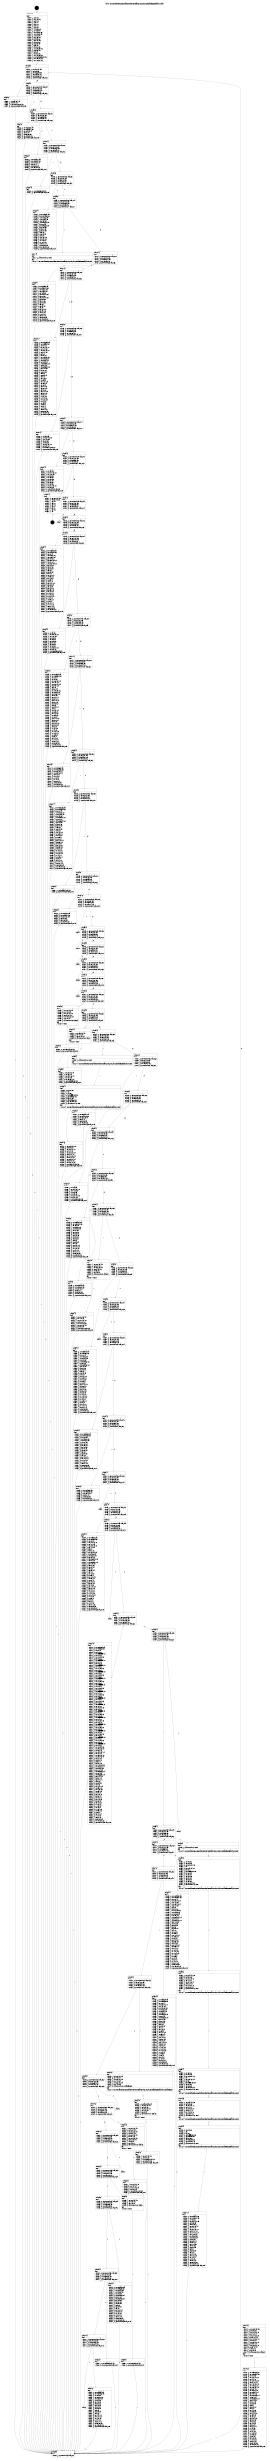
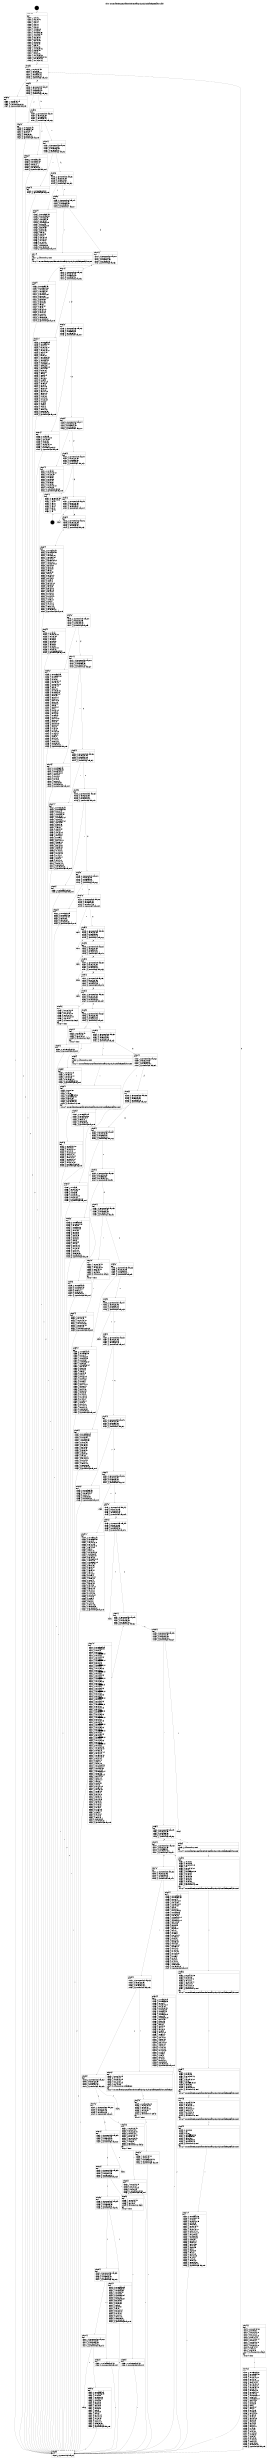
(74, 538) -> none
